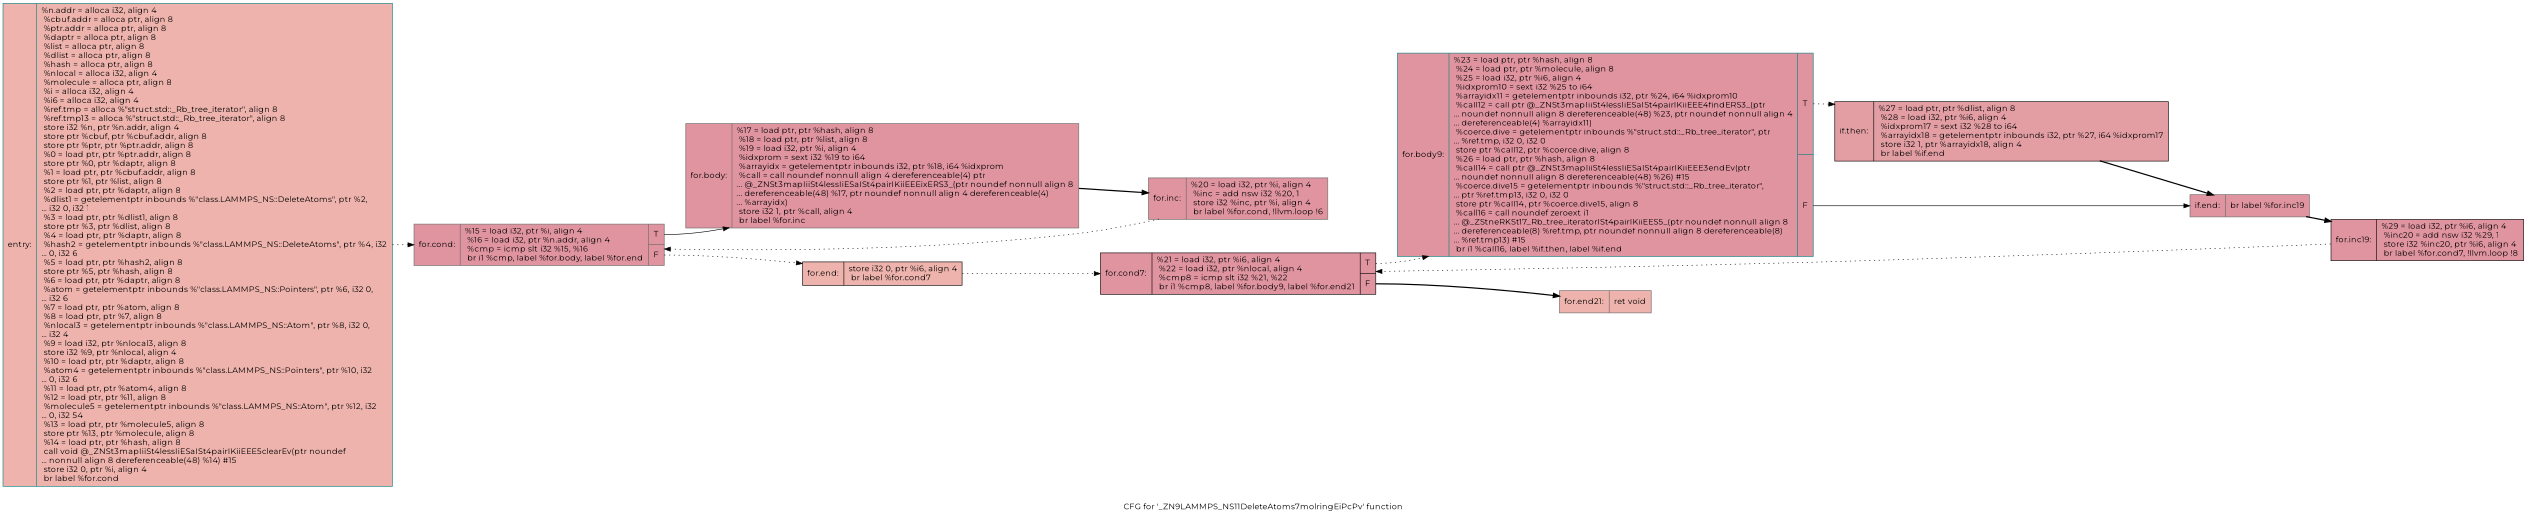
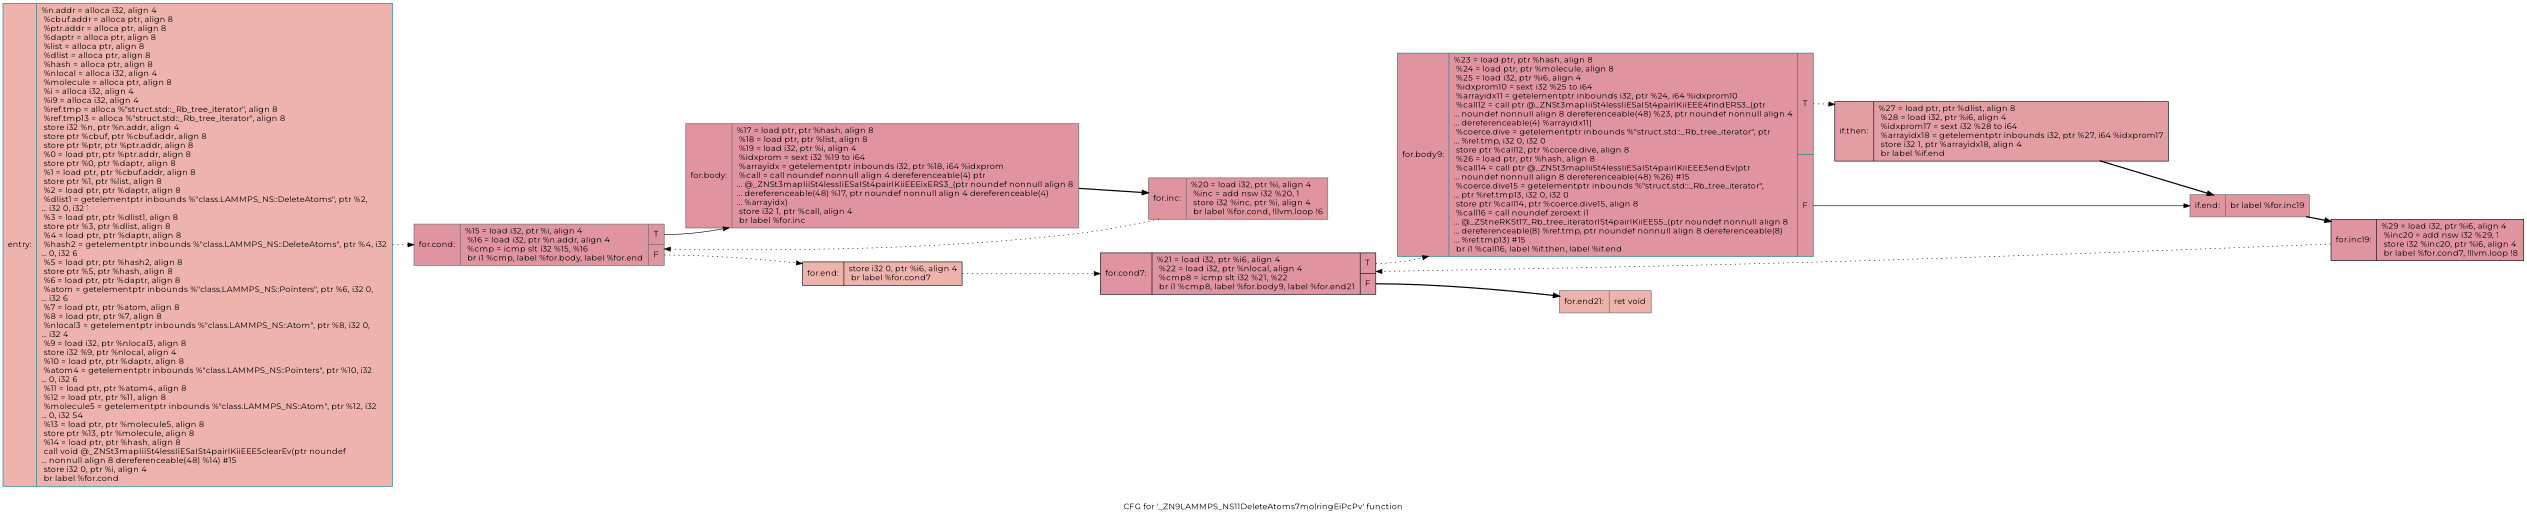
(90, 101) -> (90, 101)
